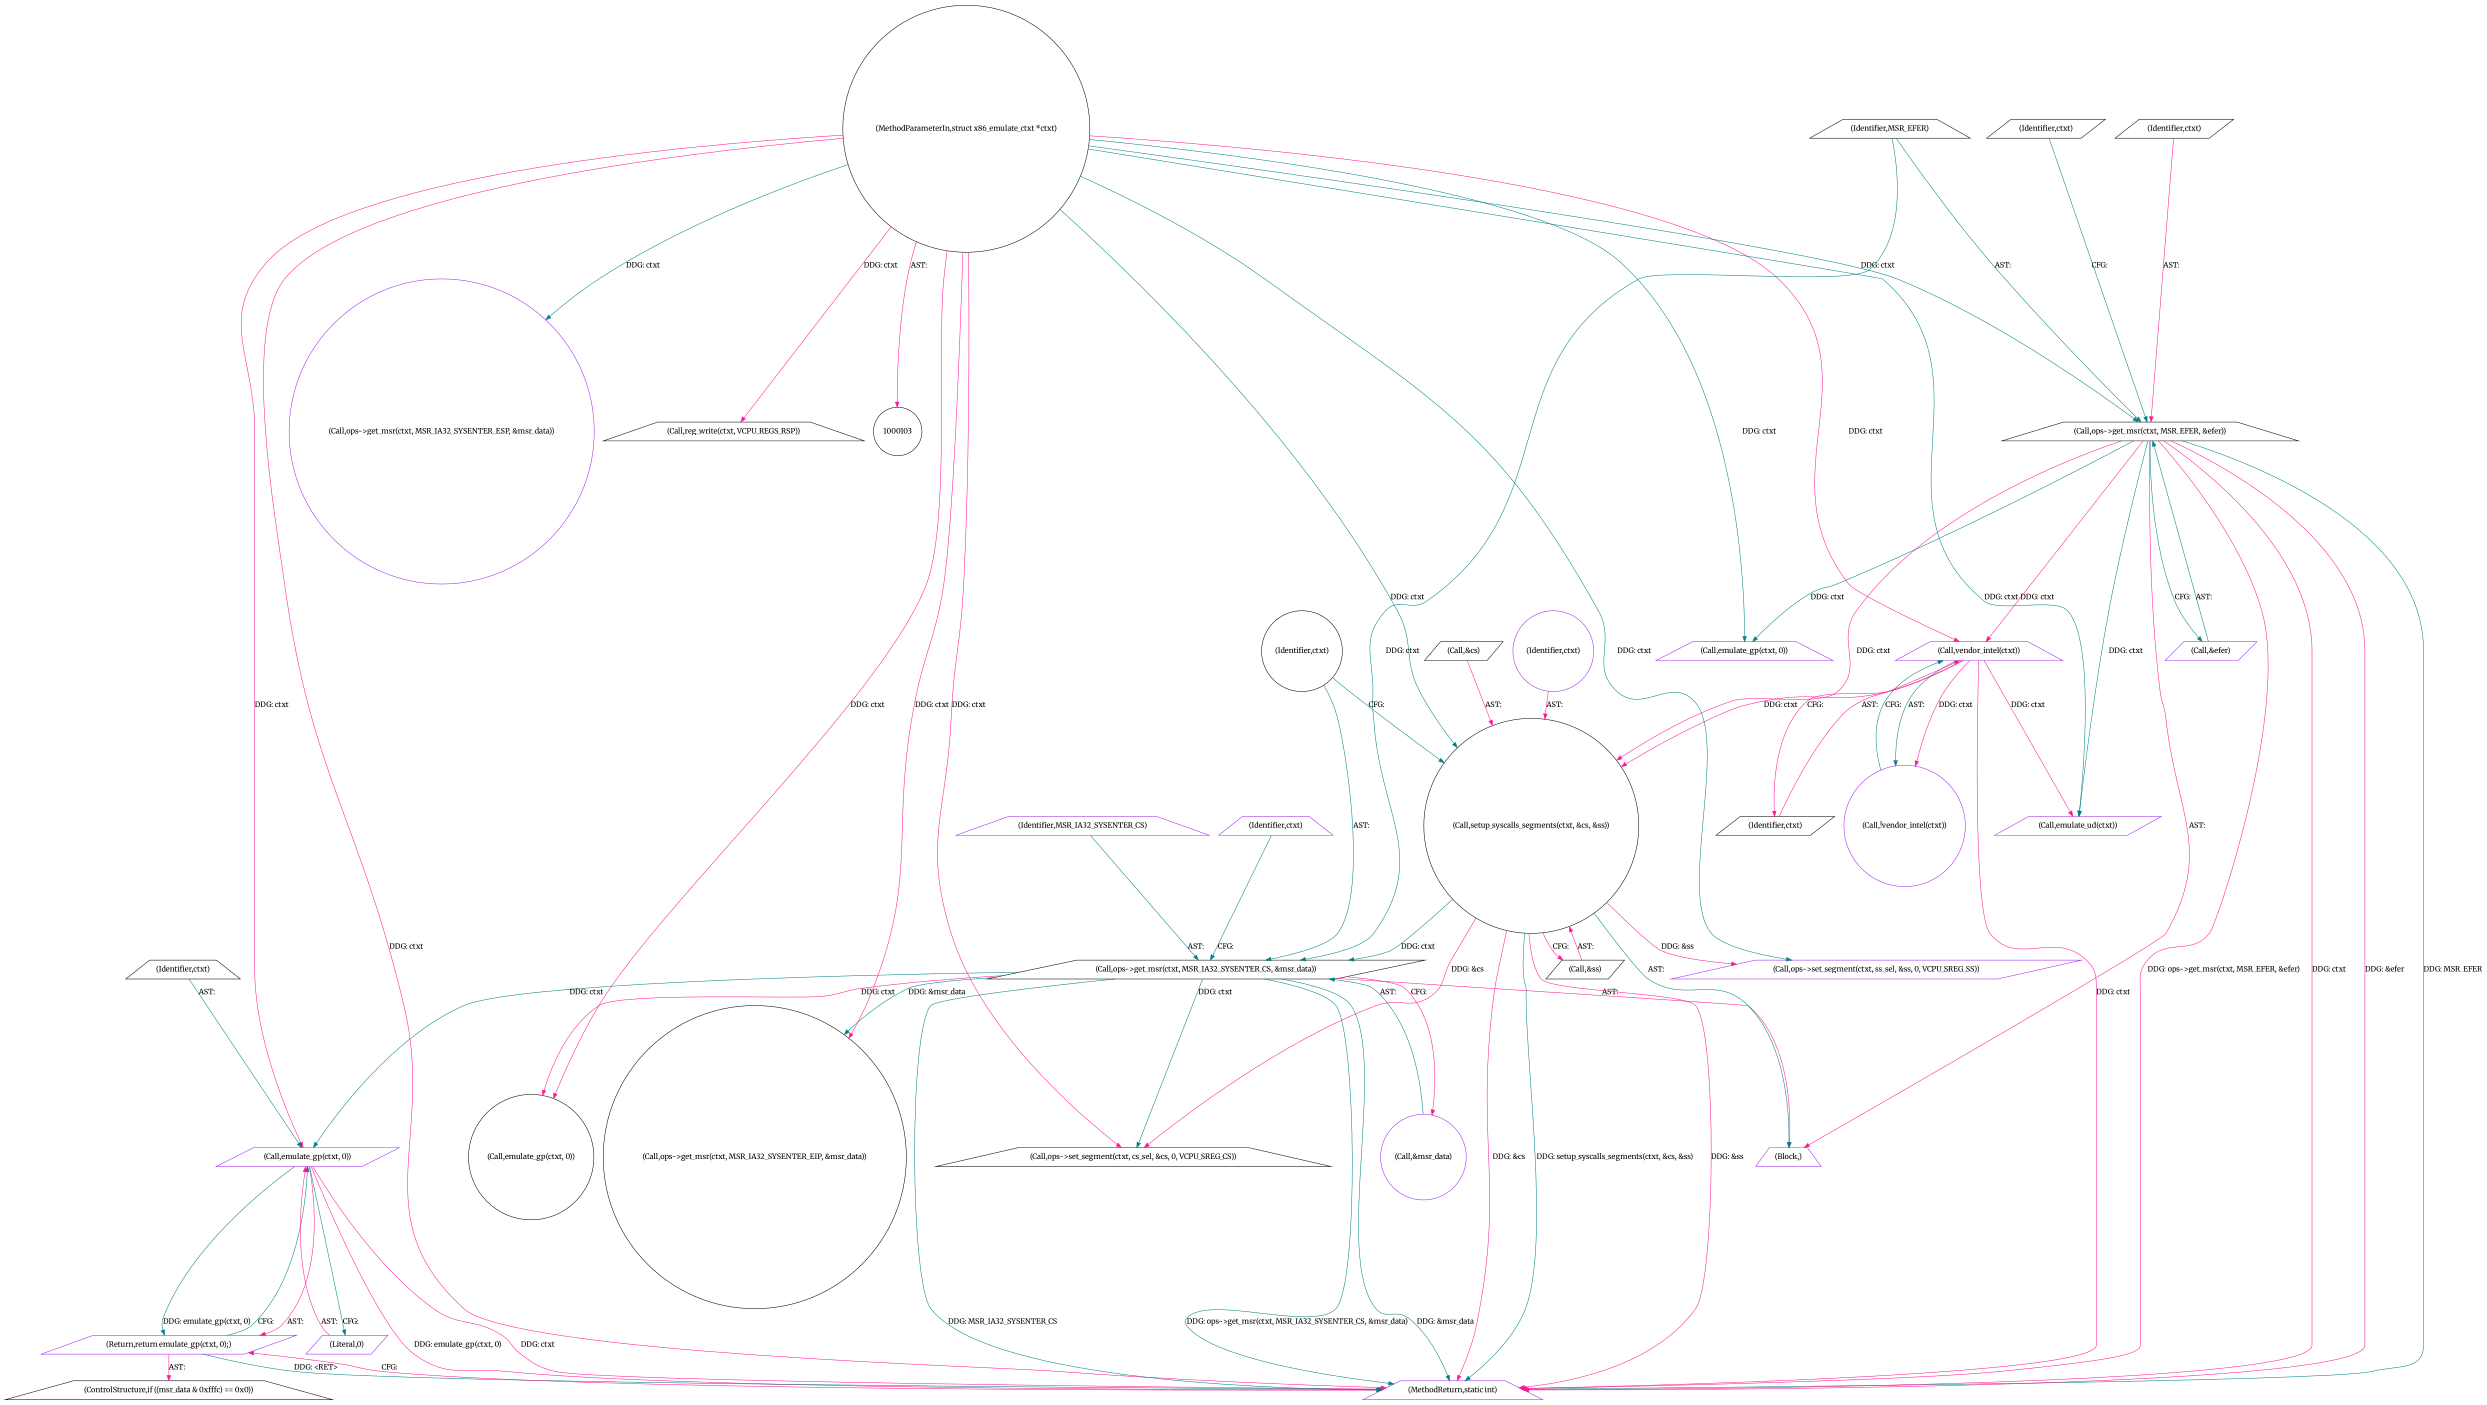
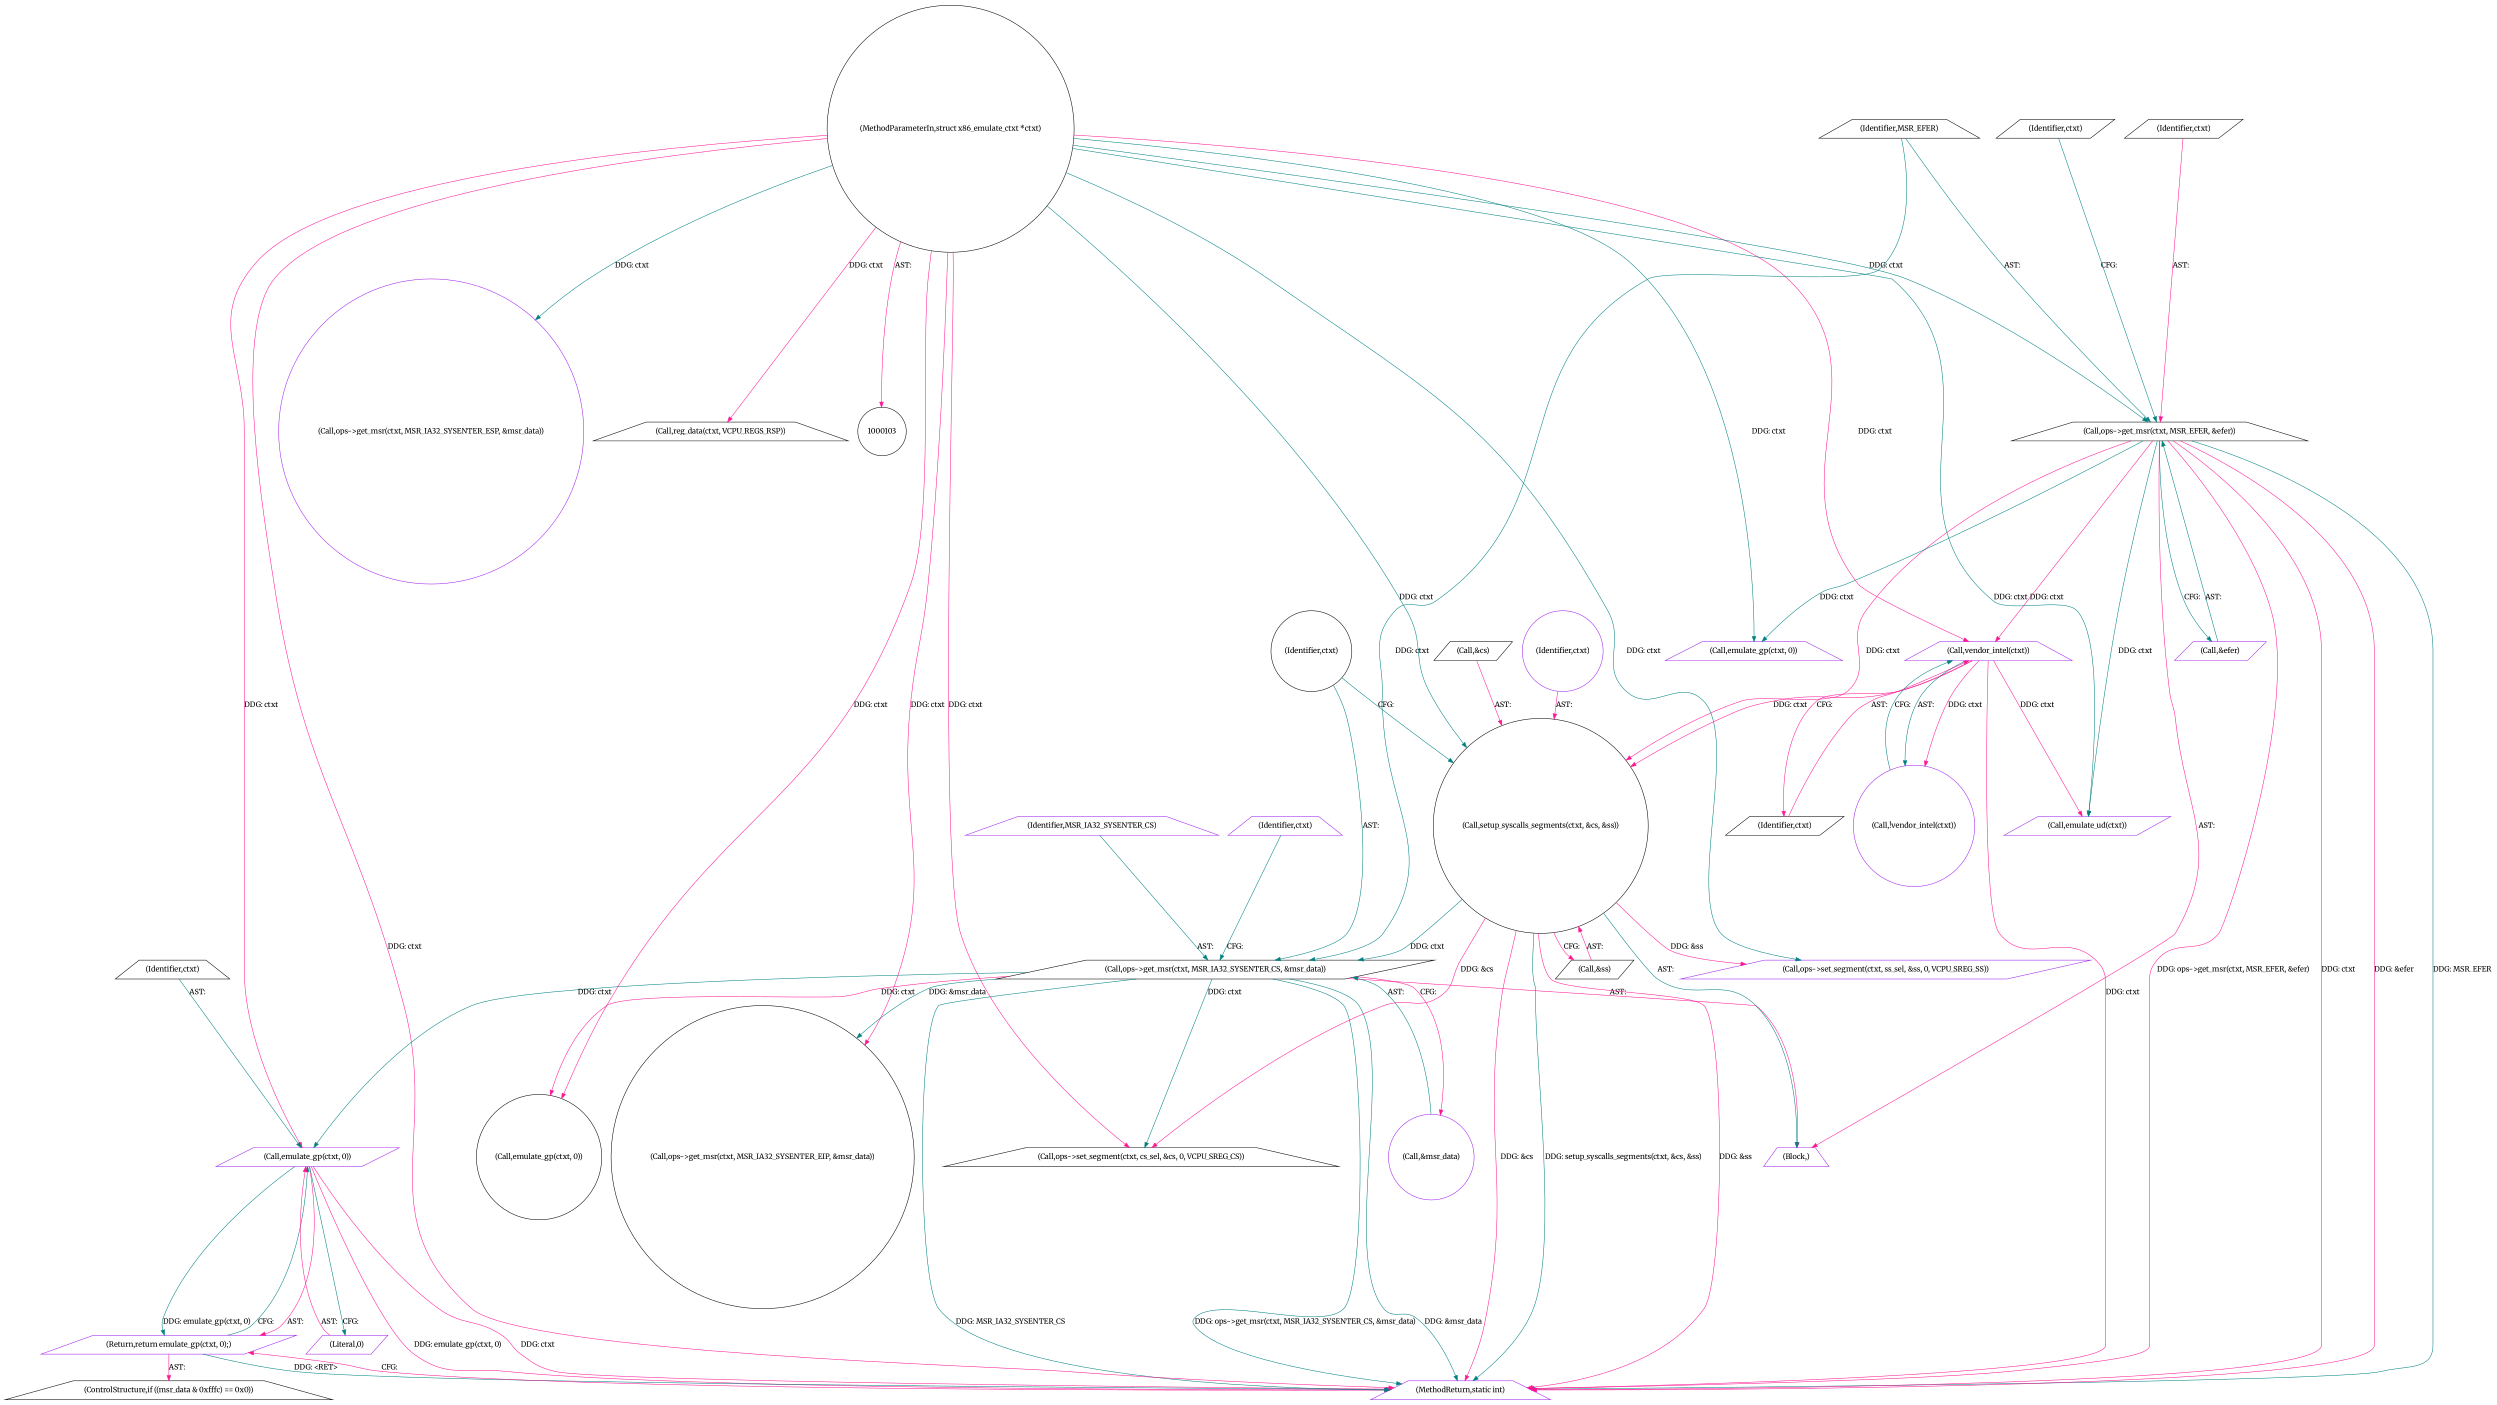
(734, 431) -> (721, 431)
